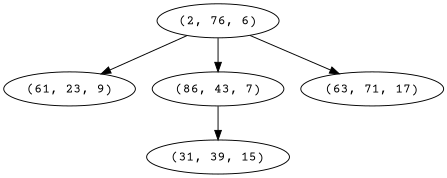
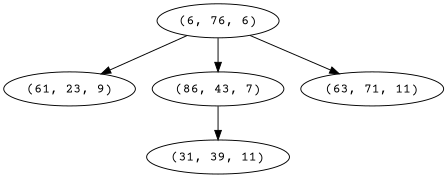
(218, 21) -> (218, 21)
(372, 89) -> (372, 89)
(218, 157) -> (218, 157)
